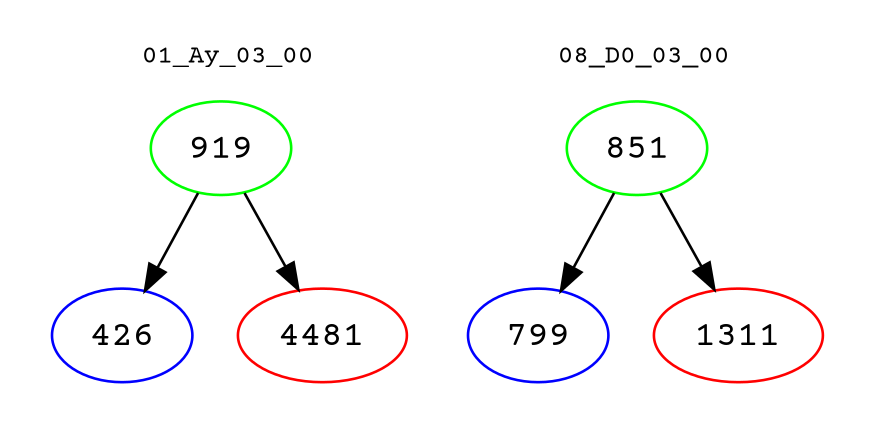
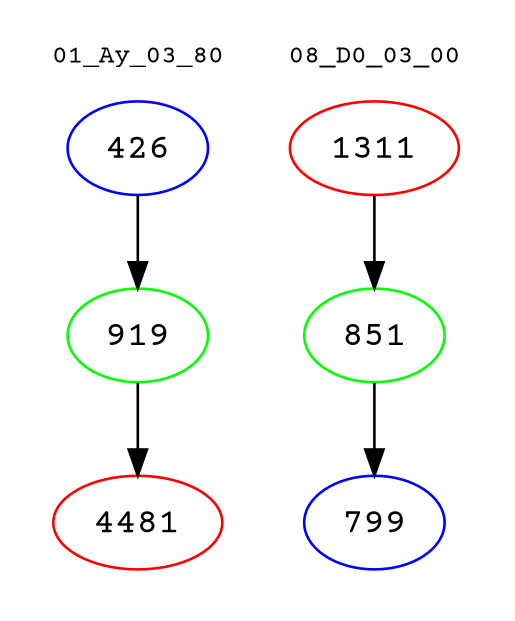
(229, 56) -> (139, 56)
(178, 230) -> (138, 229)
(681, 230) -> (374, 229)
